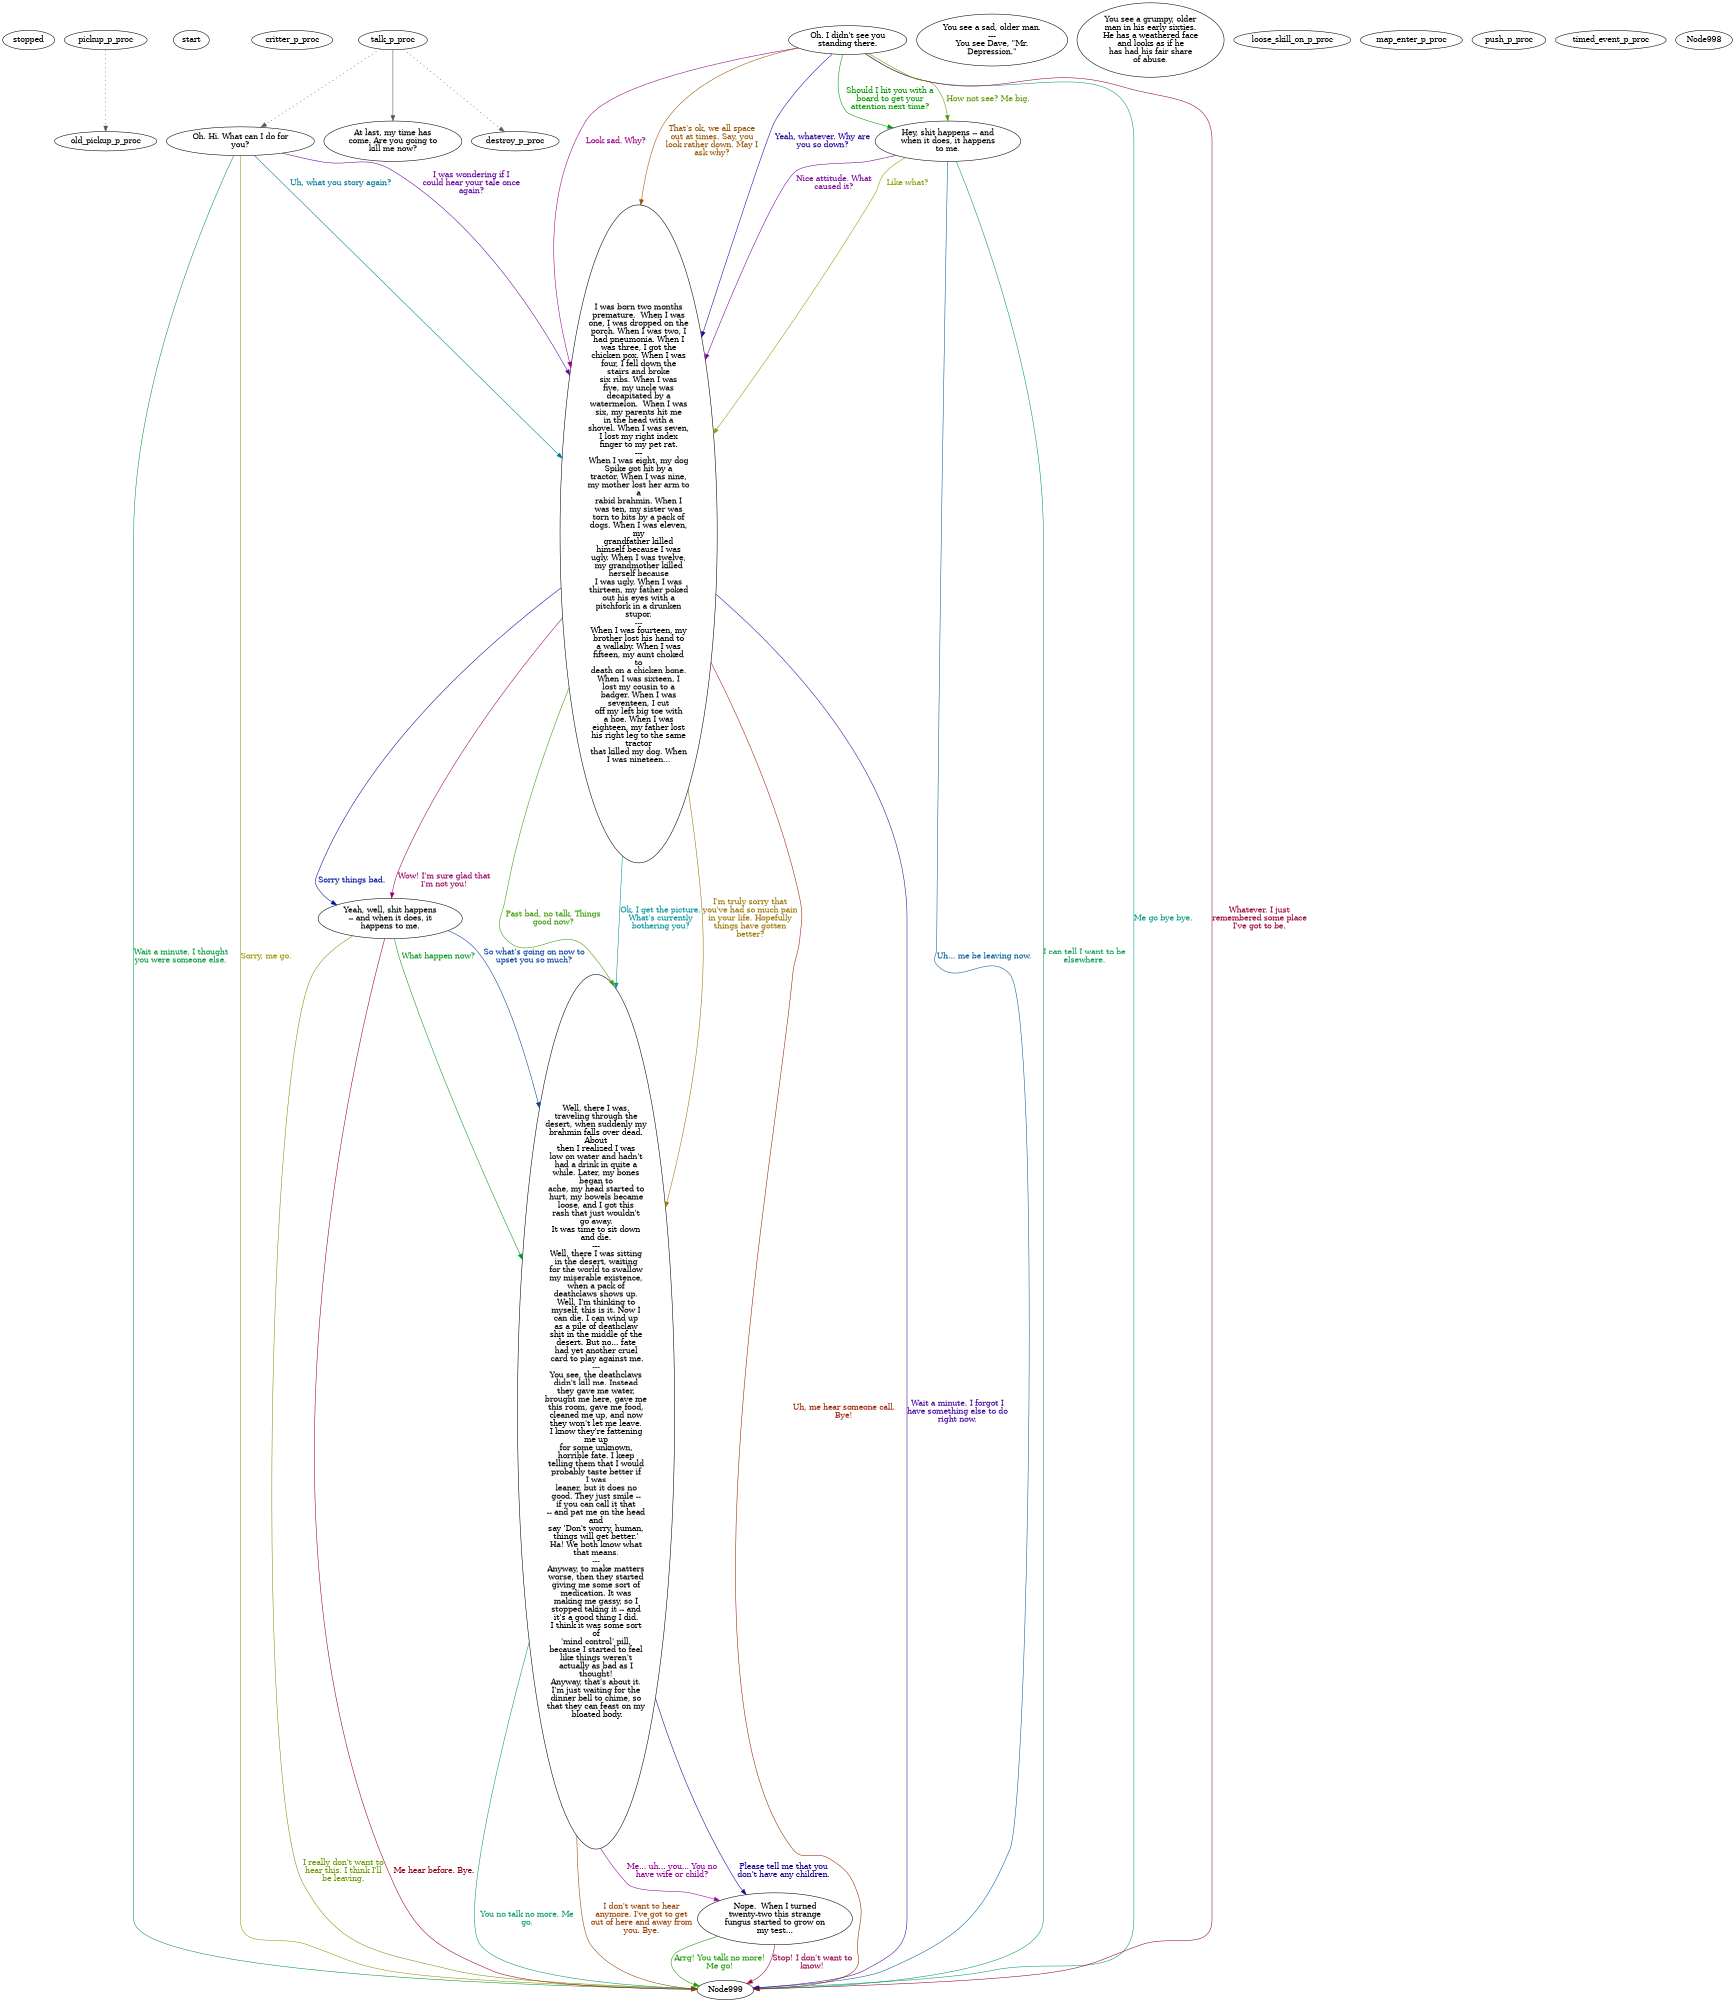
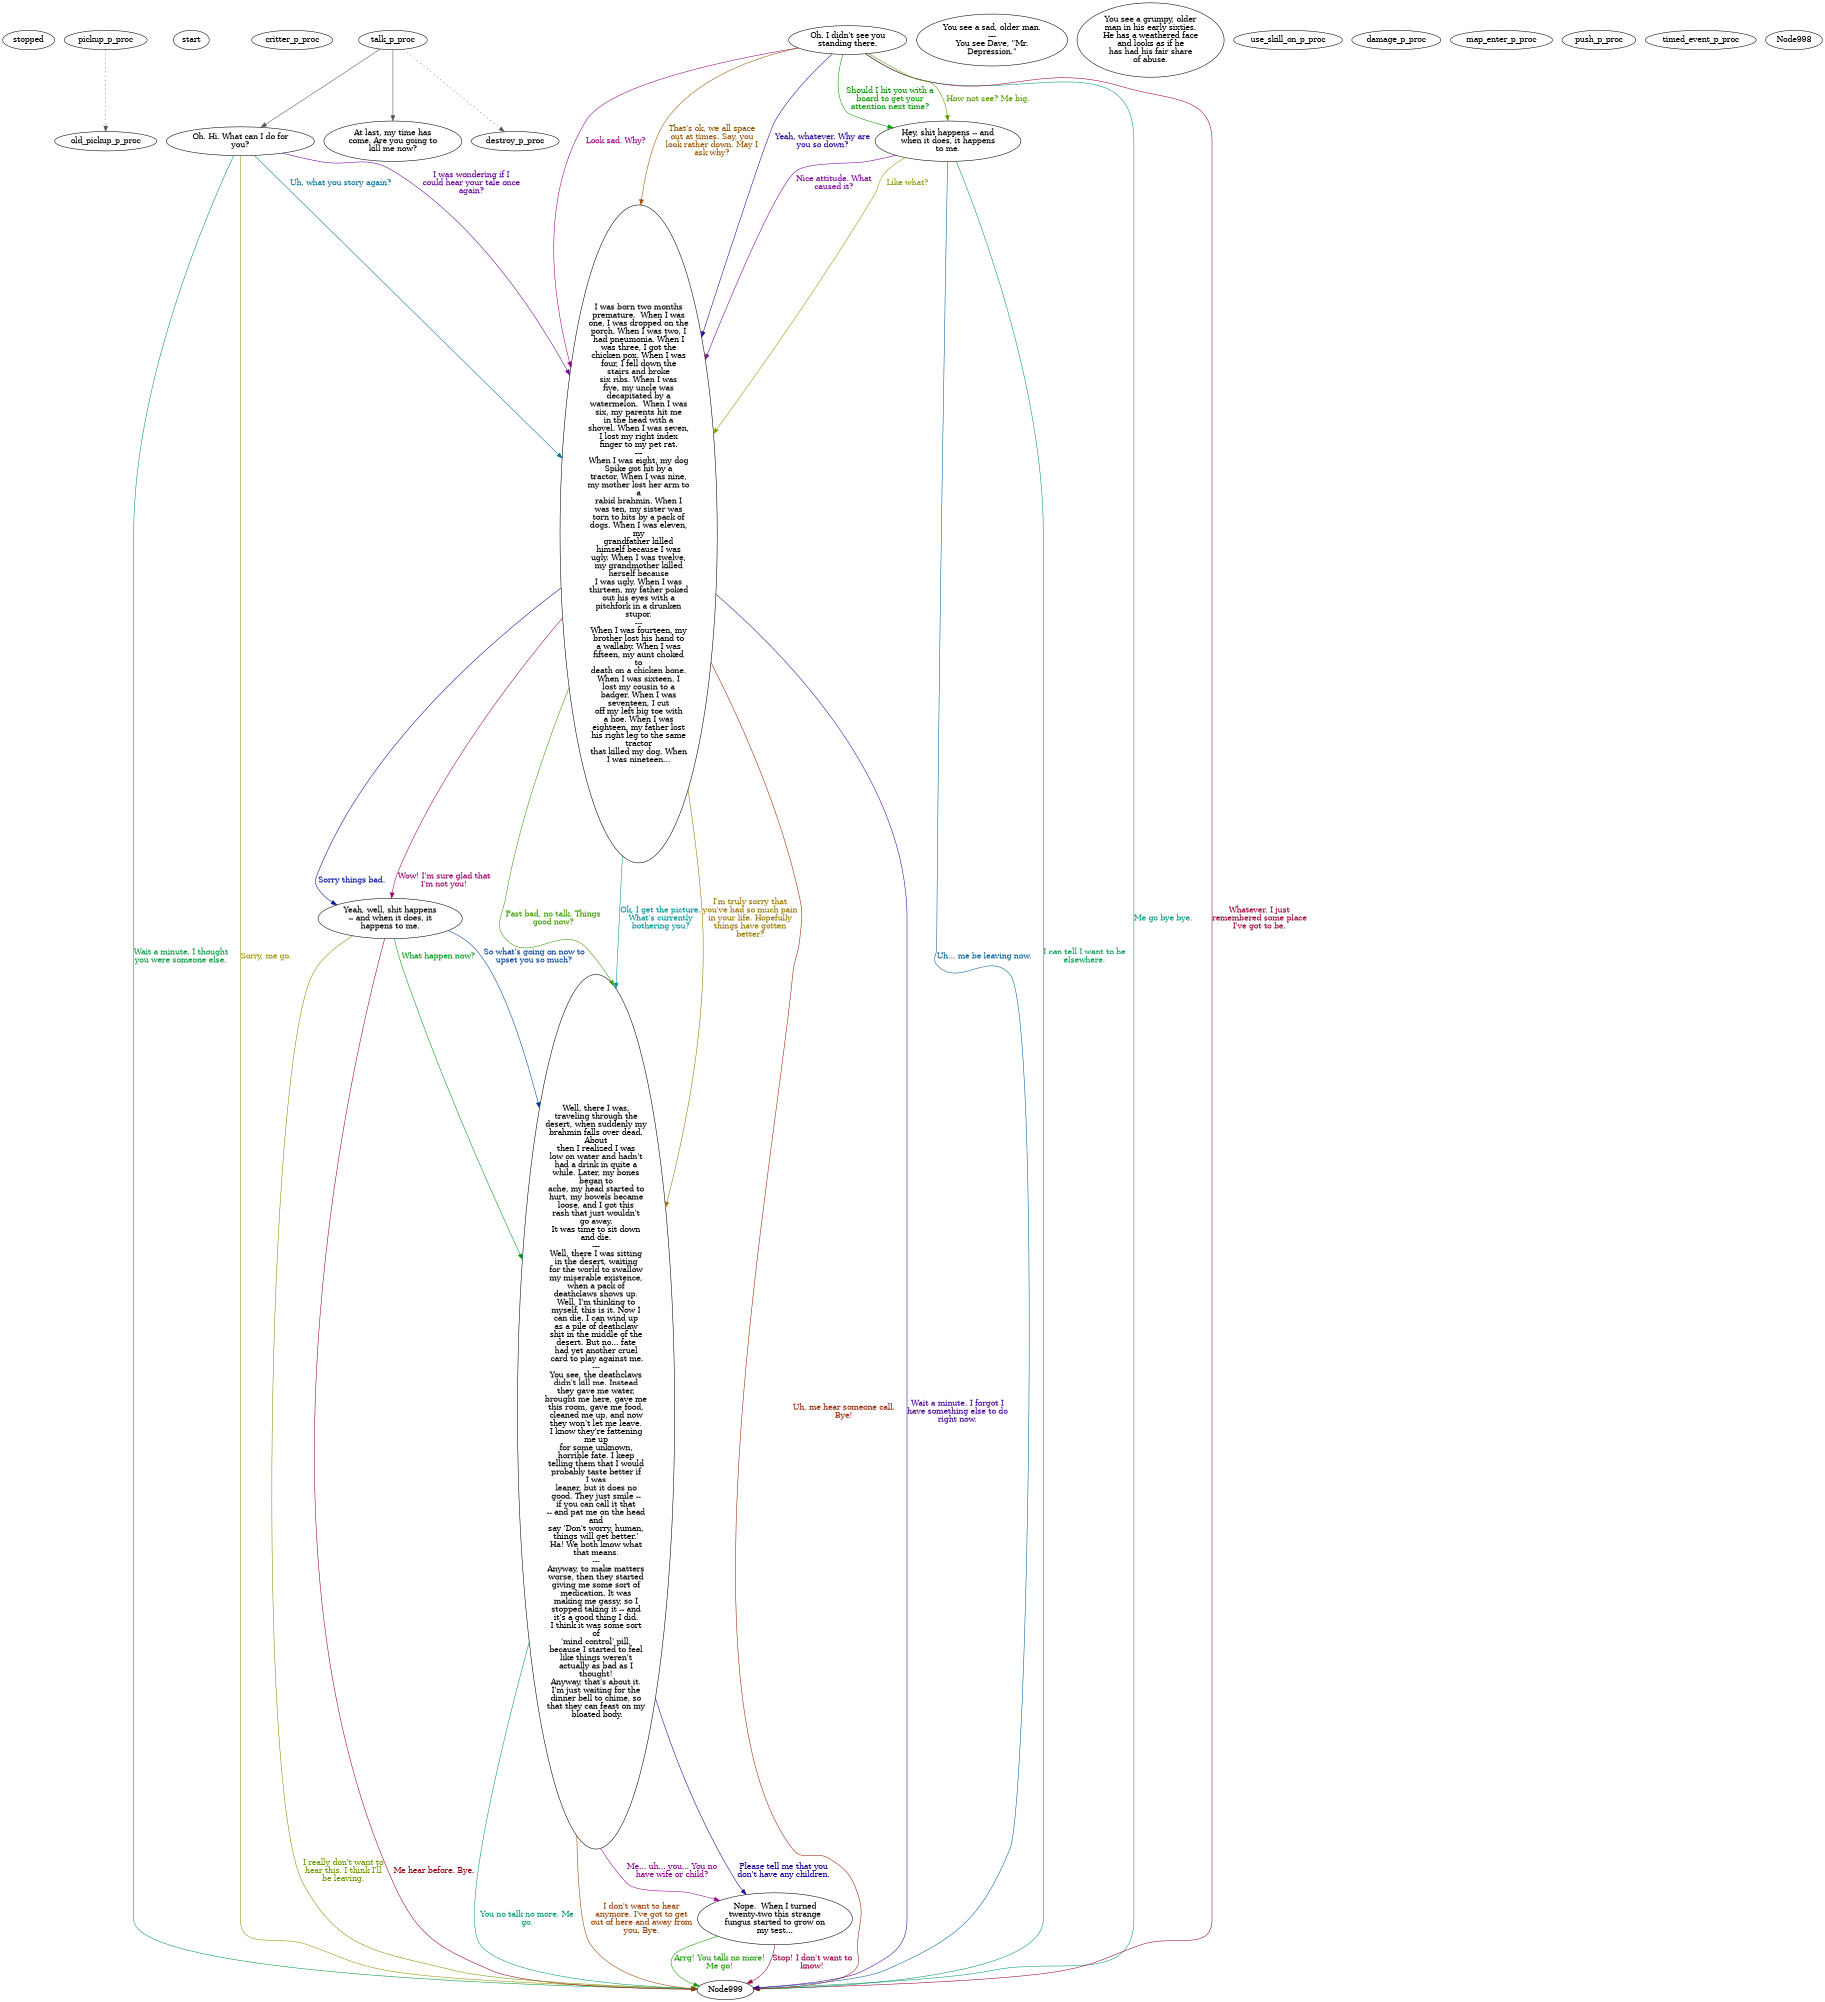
(1292, 40) -> (1288, 40)
none -> (1396, 40)
(323, 87) -> (323, 87)
